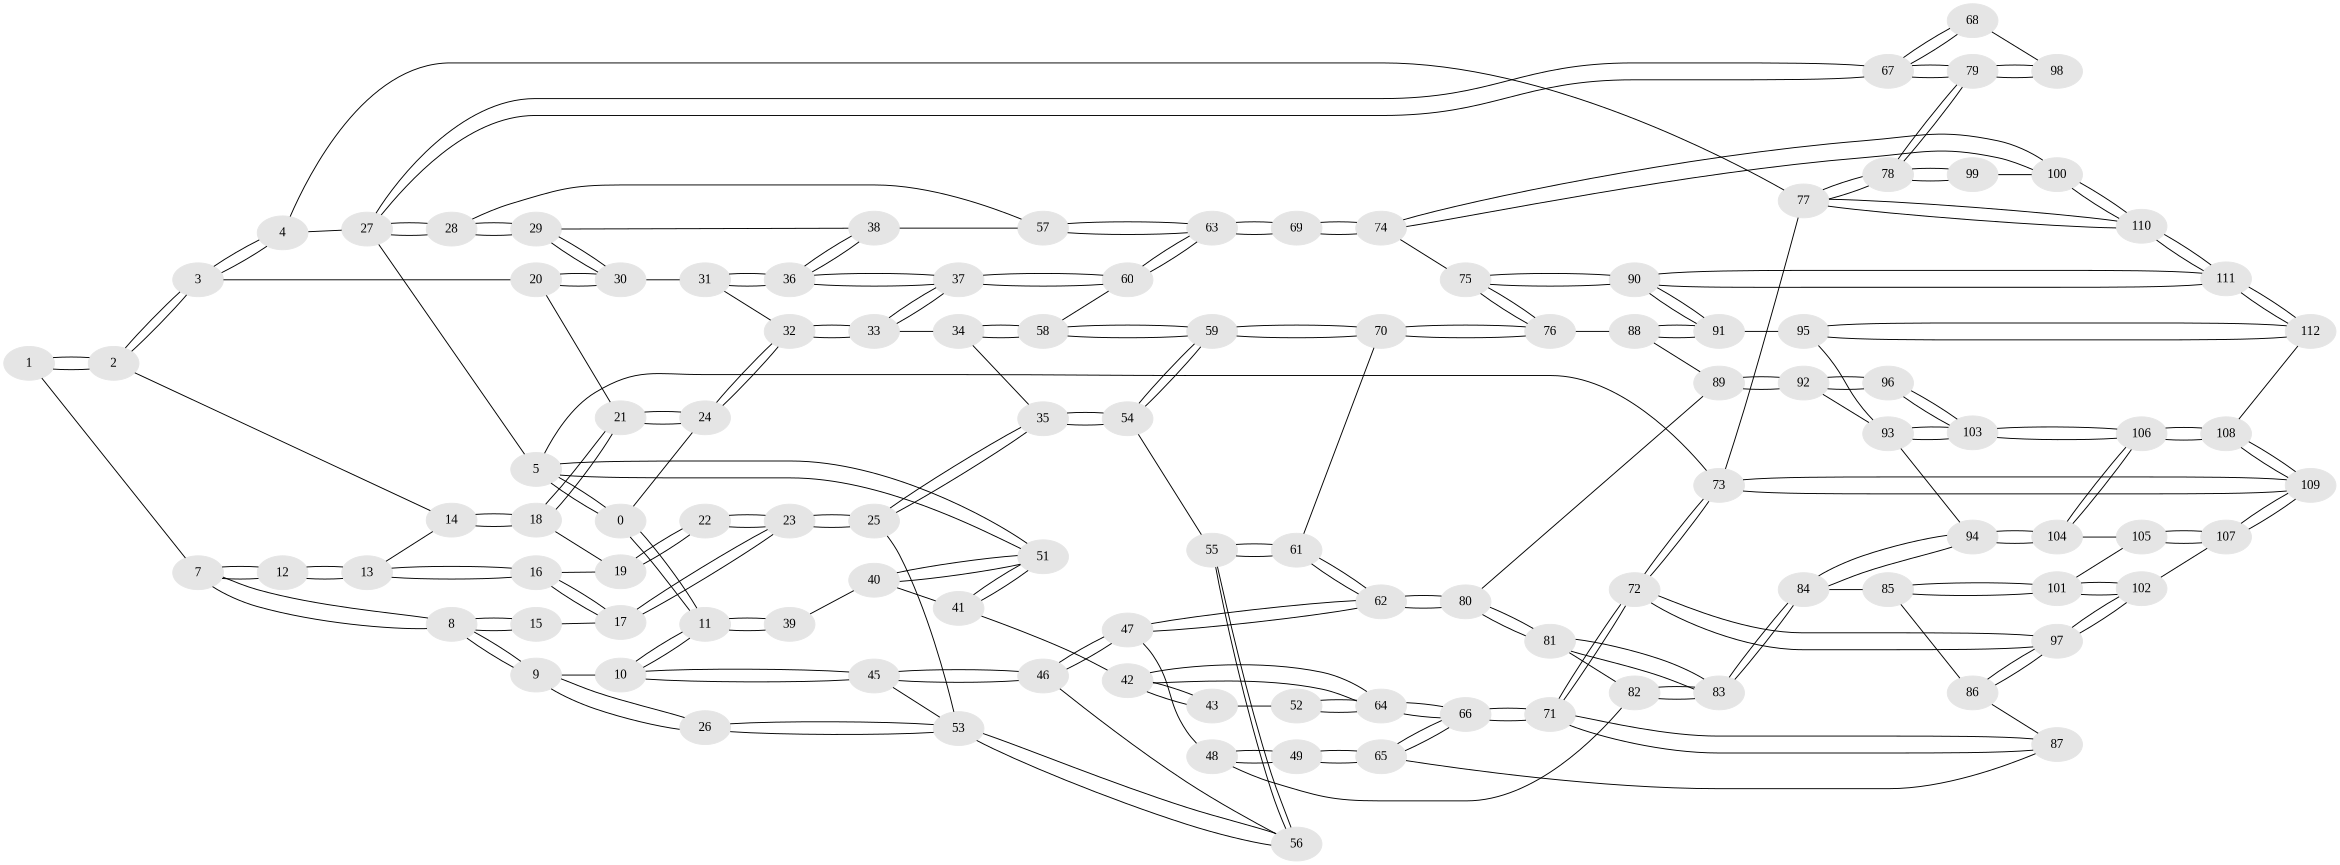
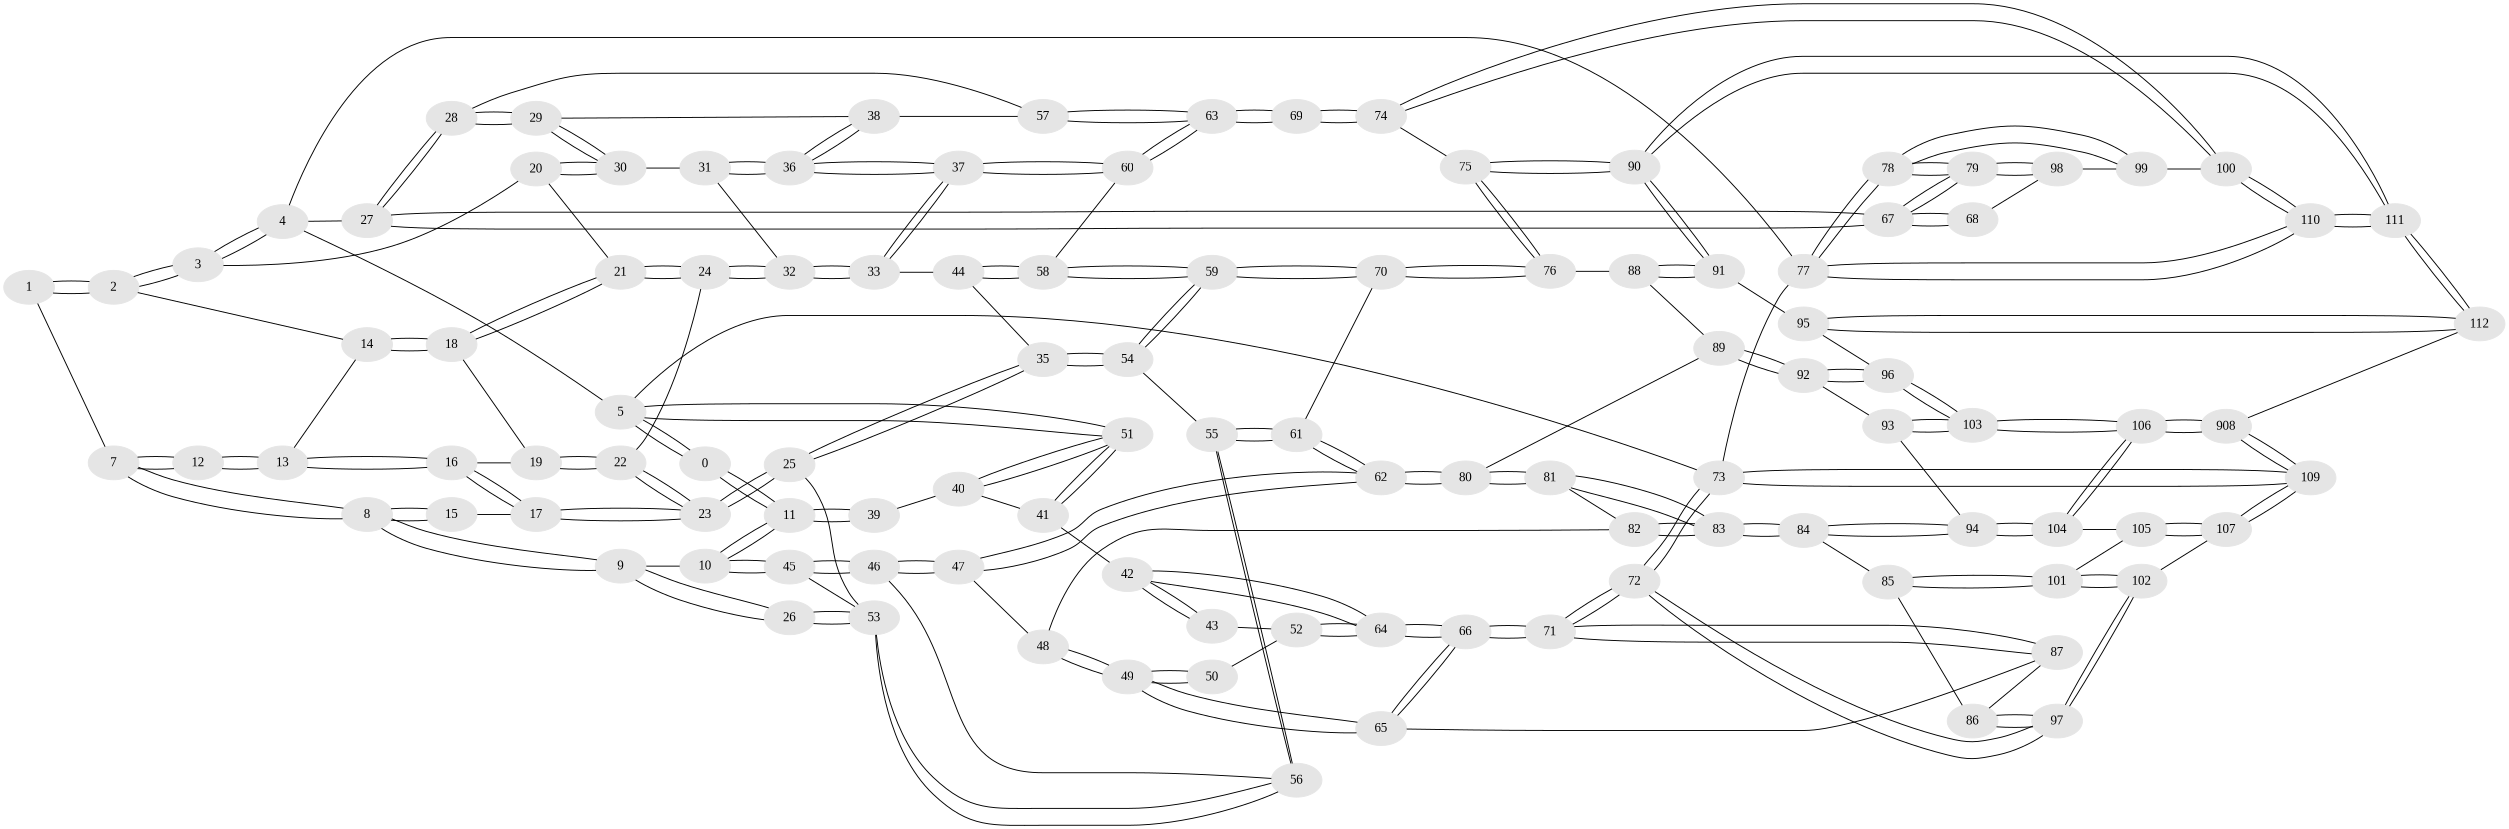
none -> (2099, 169)
(959, 331) -> (959, 272)
(452, 349) -> (457, 308)
(1846, 383) -> (1846, 350)
(2226, 434) -> (2226, 426)
(663, 469) -> (676, 373)
none -> (1212, 677)
